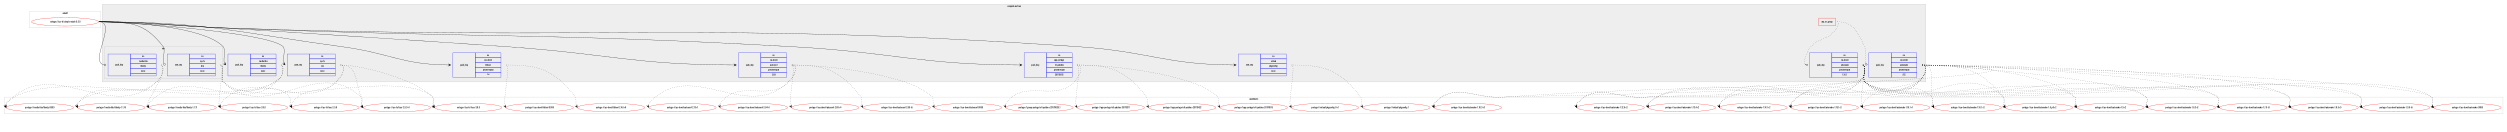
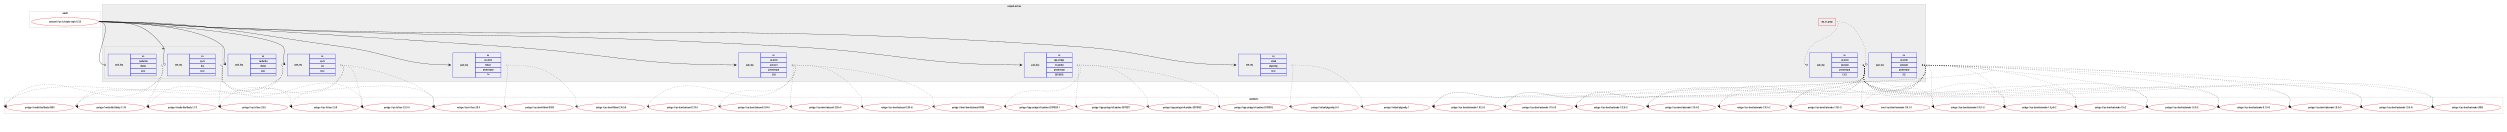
(65, 22) -> (65, 22)
(968, 108) -> (968, 108)
(1040, 108) -> (1040, 108)
none -> (1539, 108)
(1896, 108) -> (1896, 108)
(2253, 108) -> (2253, 108)
